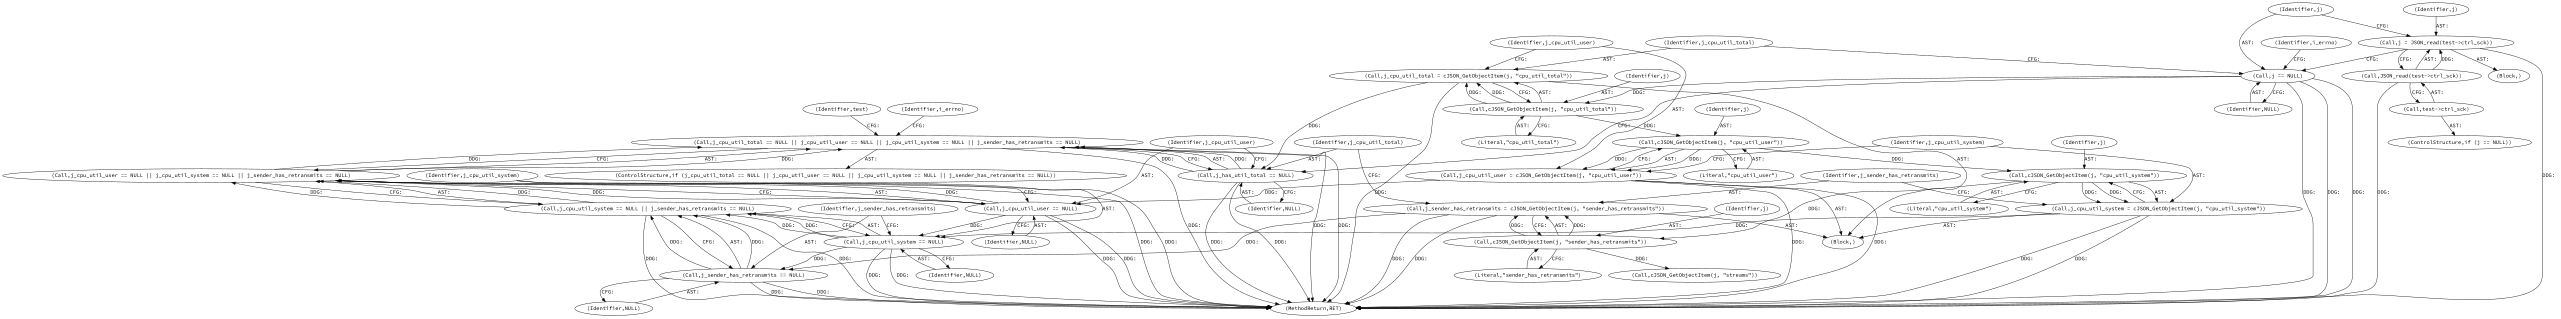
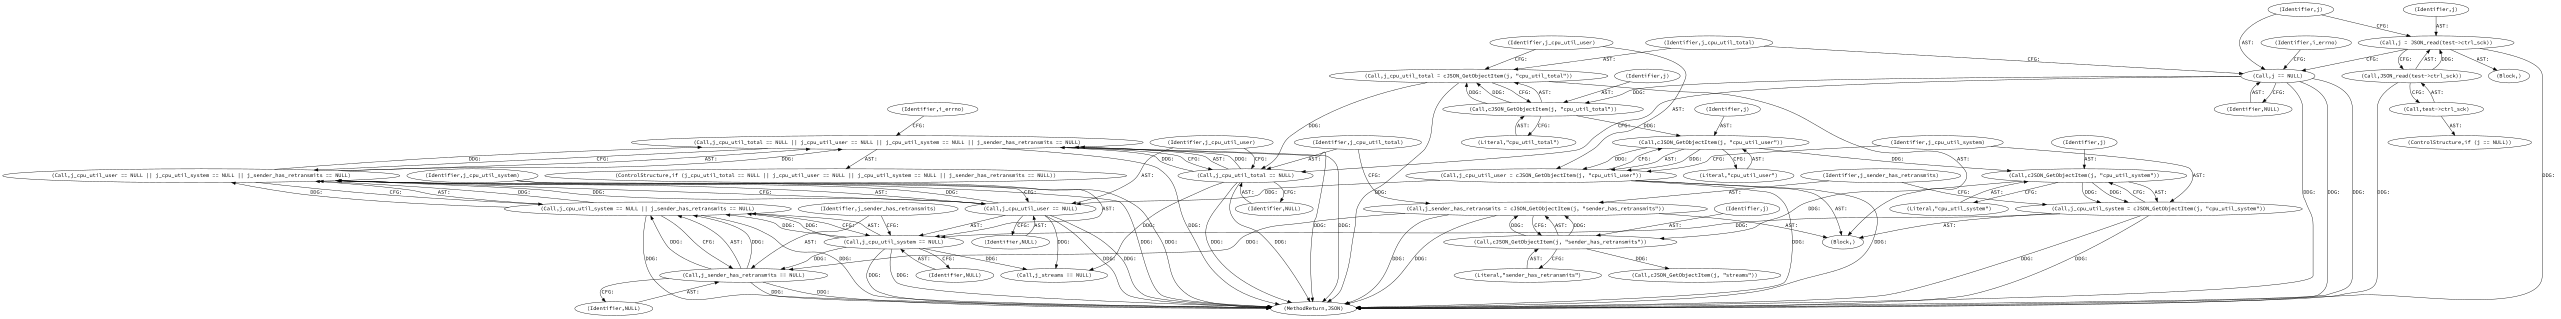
(842, 109) -> none
(1246, 176) -> (1246, 176)
(978, 226) -> (978, 226)
none -> (1054, 275)
(1314, 309) -> (1314, 309)
